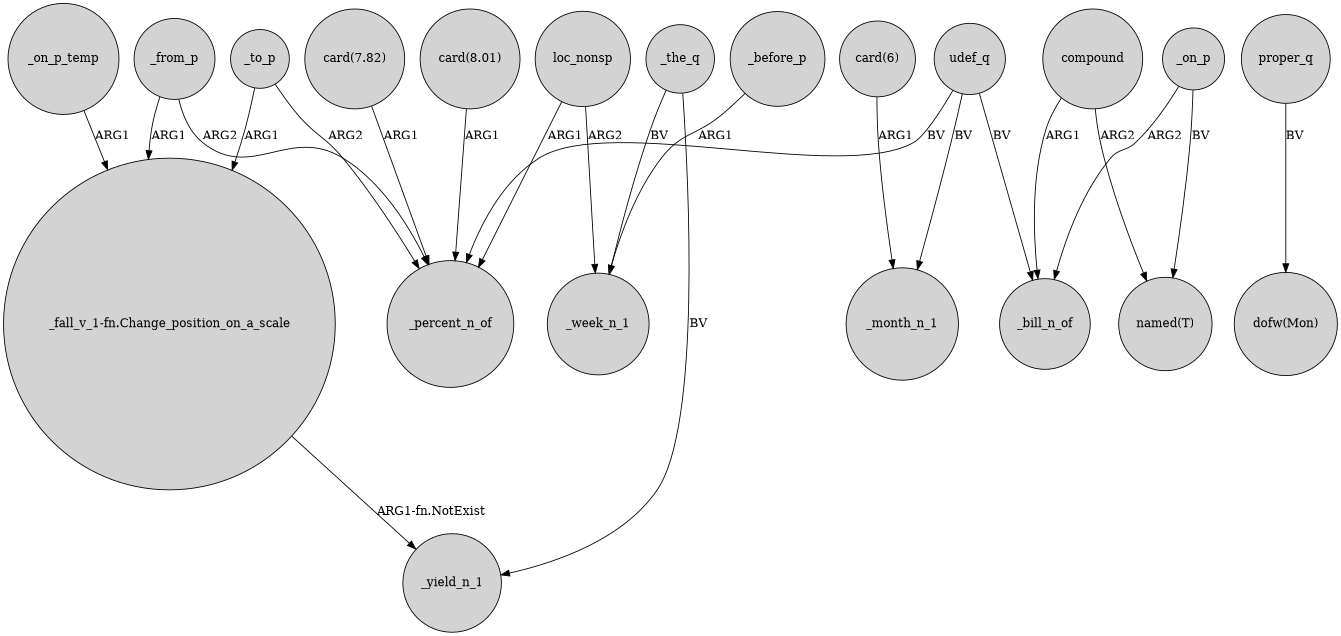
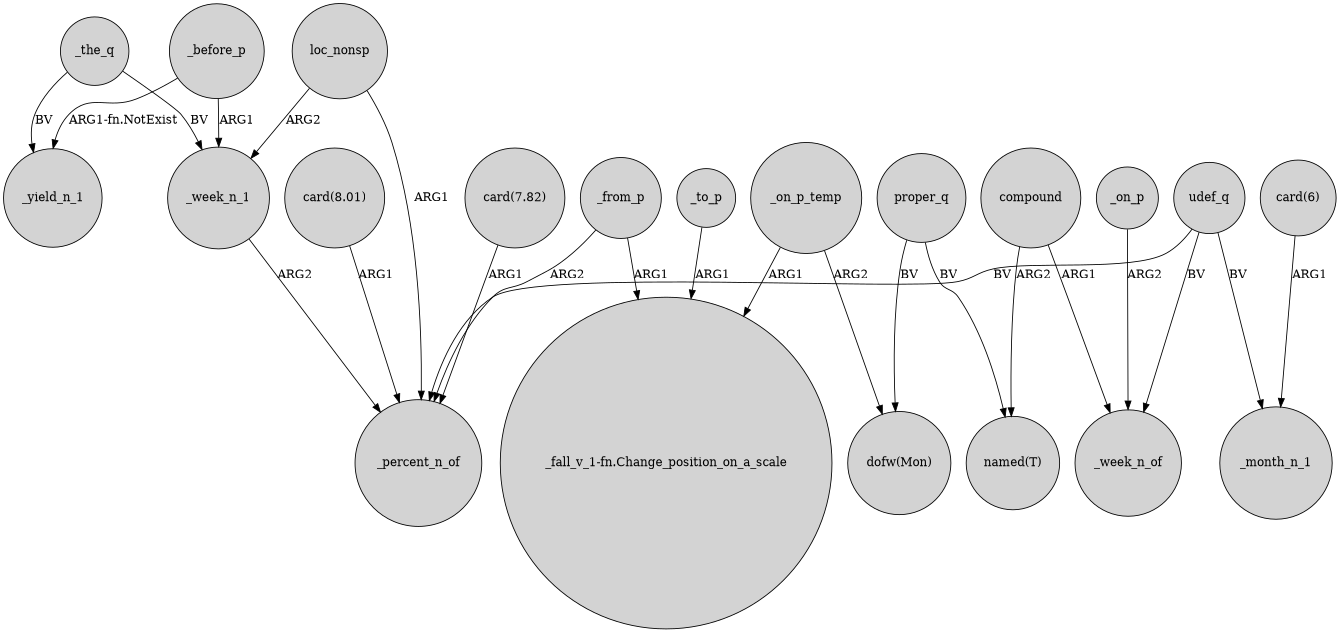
(358, 177) -> (312, 322)
(1186, 180) -> (972, 320)
(1045, 324) -> (1128, 463)
none -> (852, 328)
(351, 490) -> (110, 103)
